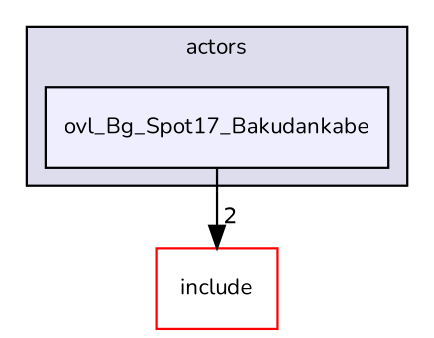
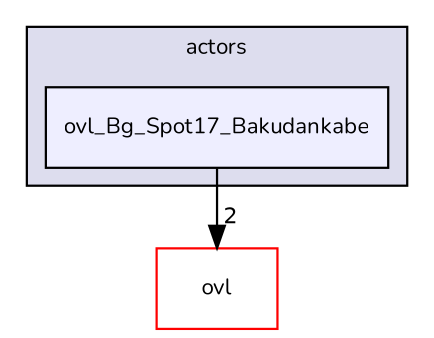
(217, 289) -> (217, 289)
